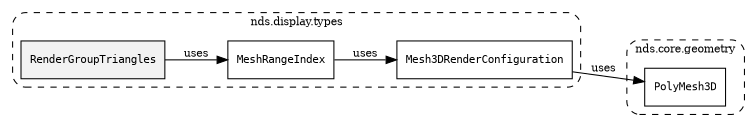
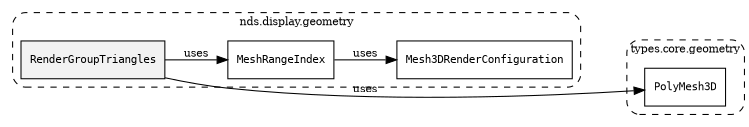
(297, 23) -> (297, 23)
(686, 50) -> (686, 50)
(603, 76) -> (399, 97)
